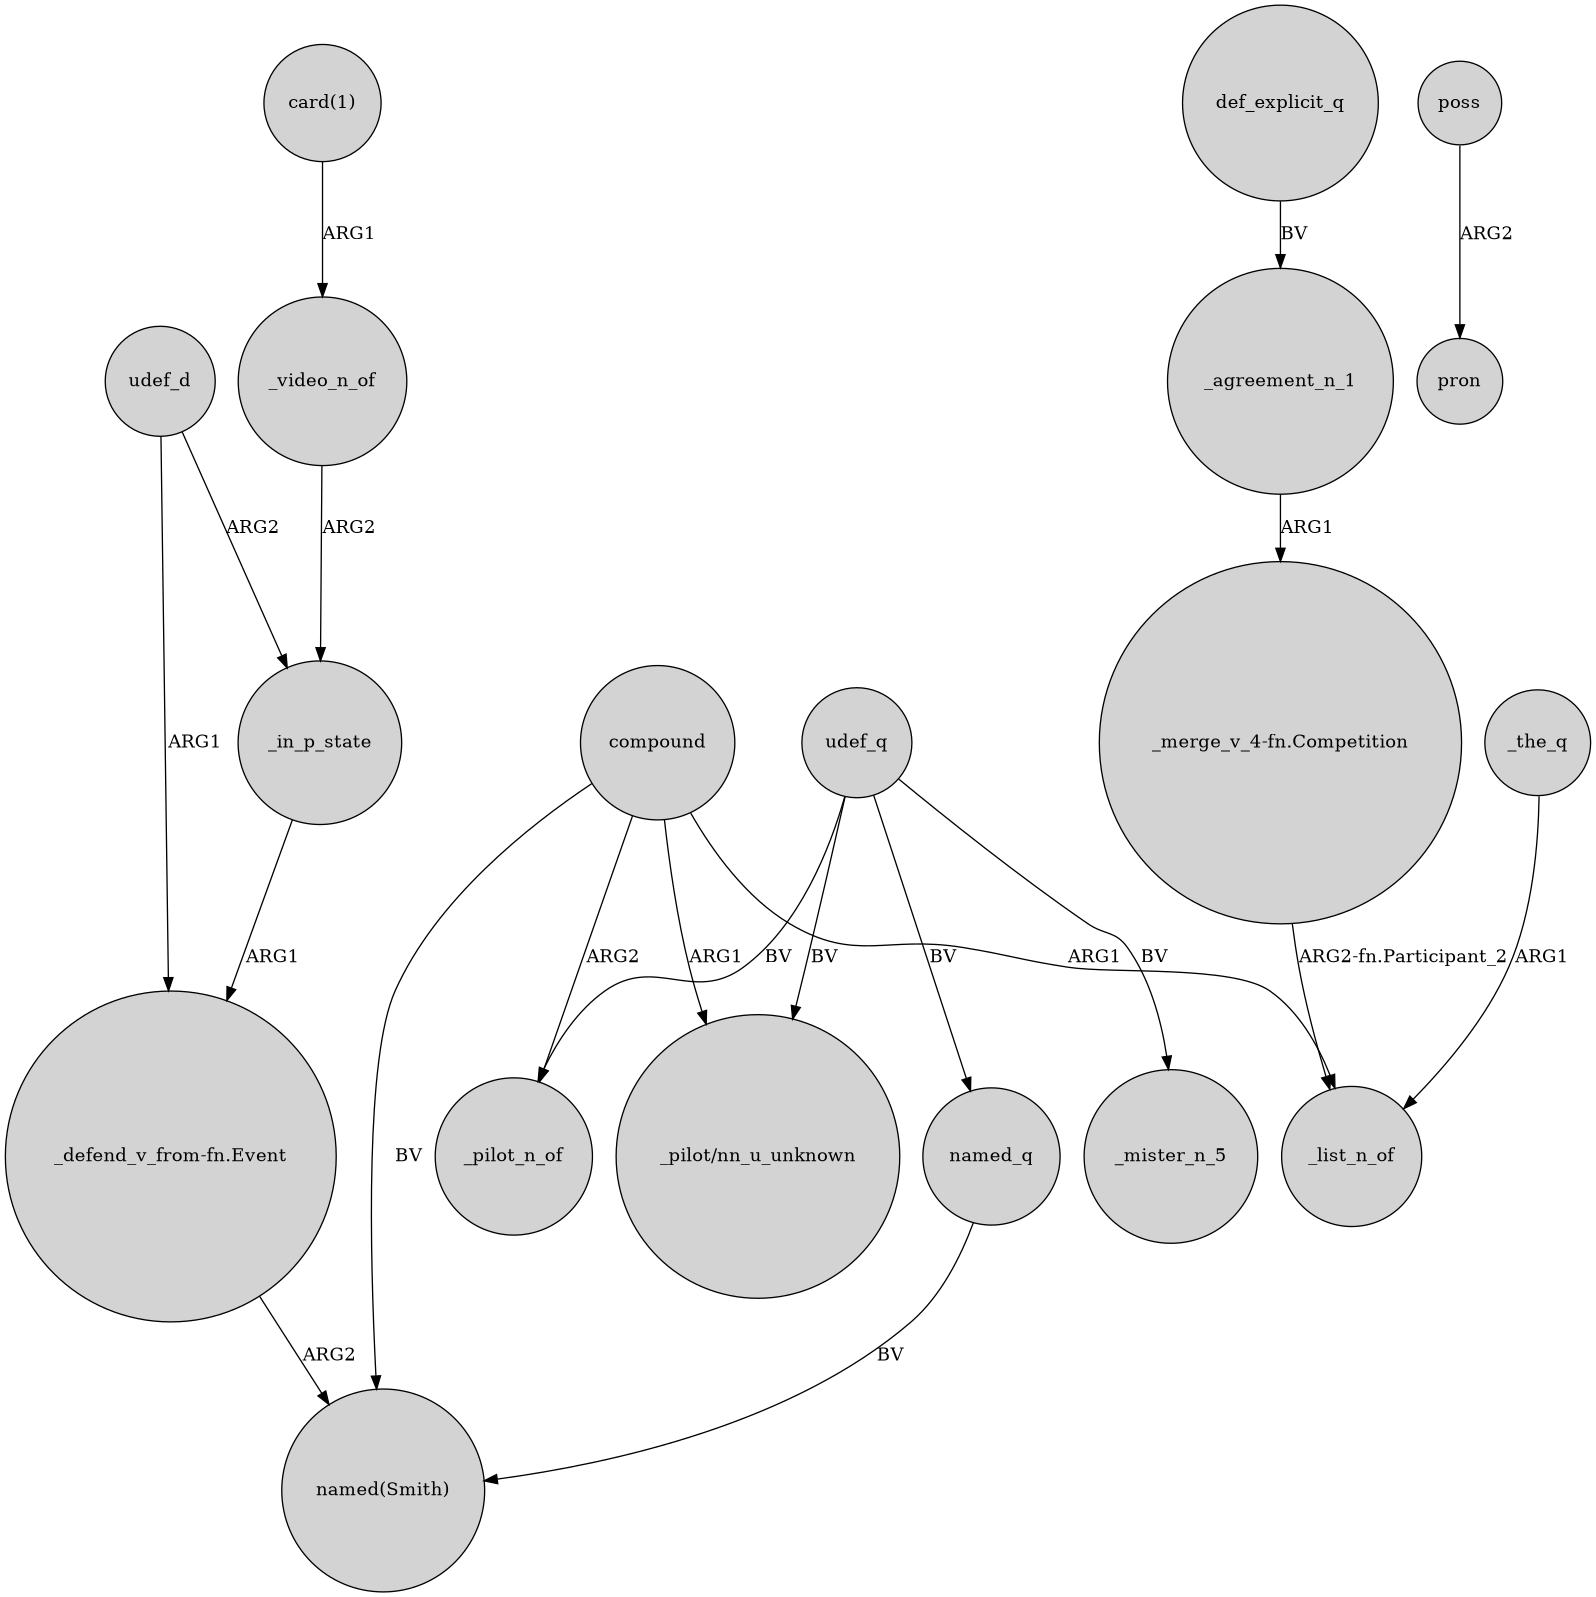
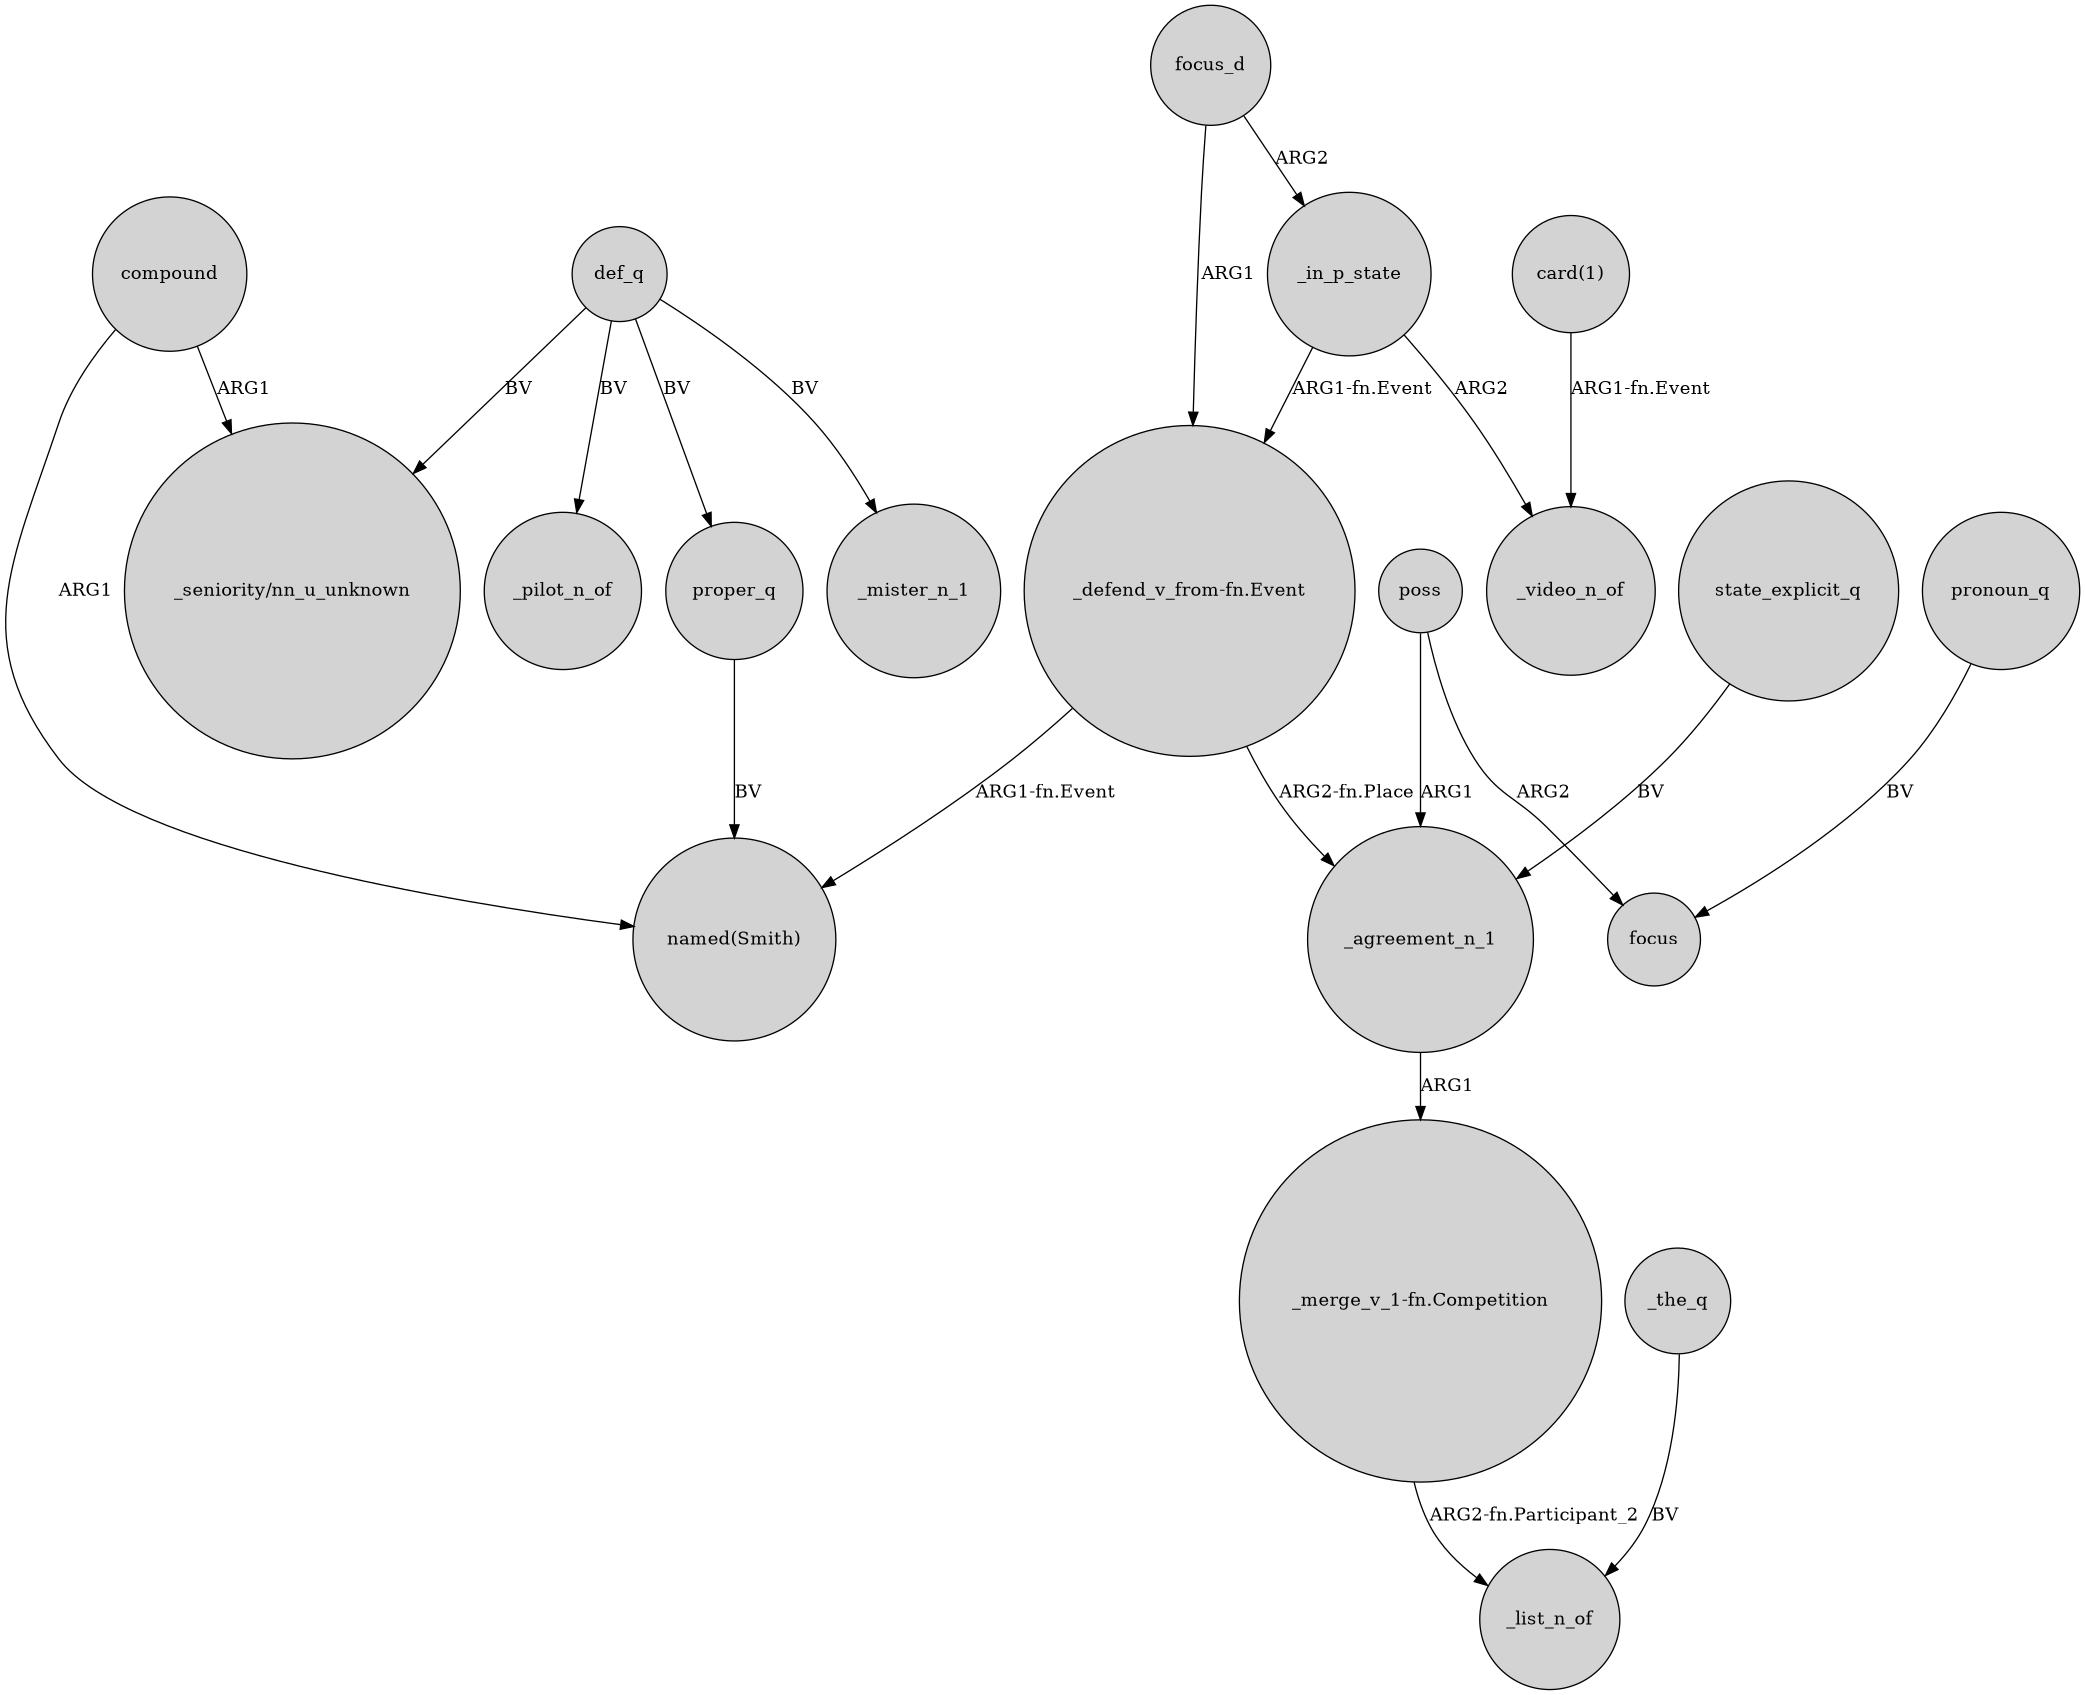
(1280, 103) -> (1789, 591)
(350, 234) -> (1641, 389)
(160, 381) -> (1211, 65)
(1460, 381) -> (1654, 939)
(321, 556) -> (1470, 416)
none -> (2001, 591)
none -> (1421, 723)
(857, 743) -> (620, 274)
(1280, 743) -> (1421, 1301)
none -> (1281, 805)
(588, 943) -> none
(1007, 956) -> none
(273, 957) -> (1362, 389)
(1542, 957) -> (1665, 1516)
(409, 1156) -> (86, 591)
(758, 1156) -> (292, 591)
(991, 1156) -> (734, 591)
(1171, 1156) -> (914, 591)
(330, 1356) -> (1046, 793)
